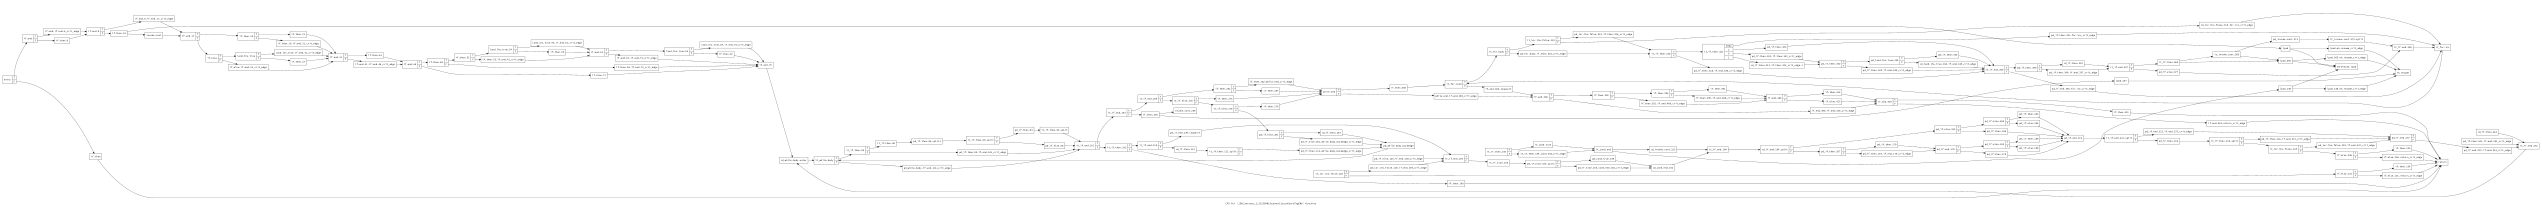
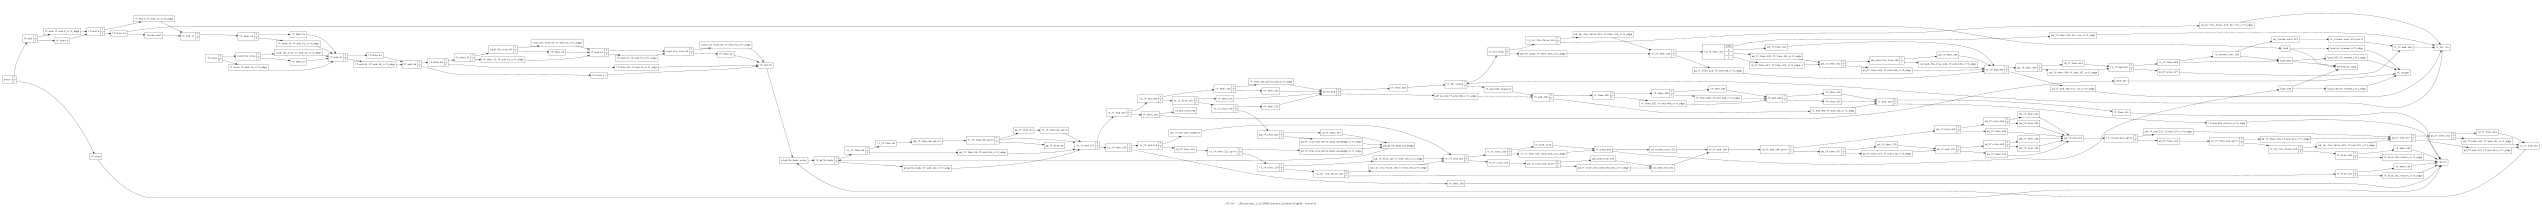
(200, 48) -> none
(707, 62) -> (659, 55)
none -> (2442, 136)
(1069, 146) -> (1036, 139)
none -> (1476, 156)
none -> (1271, 168)
